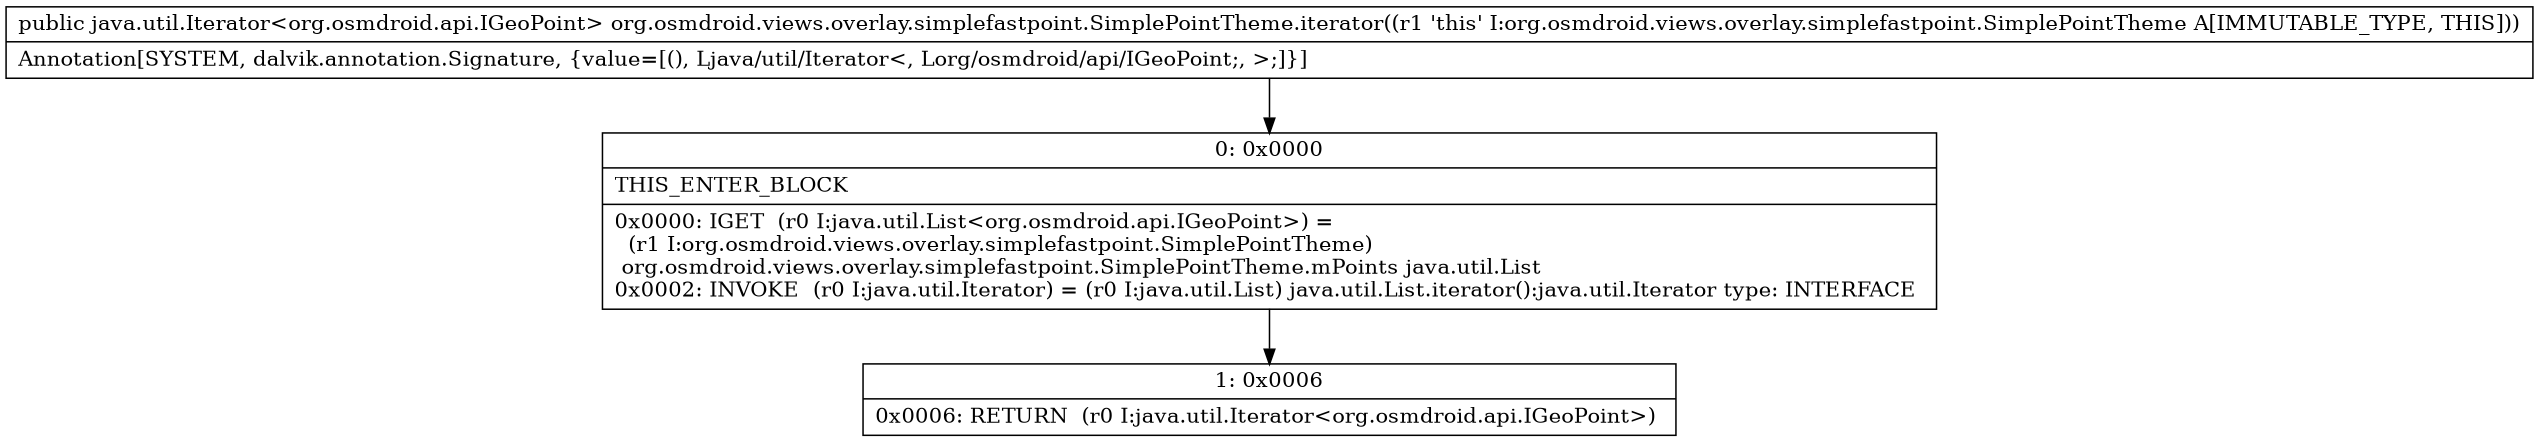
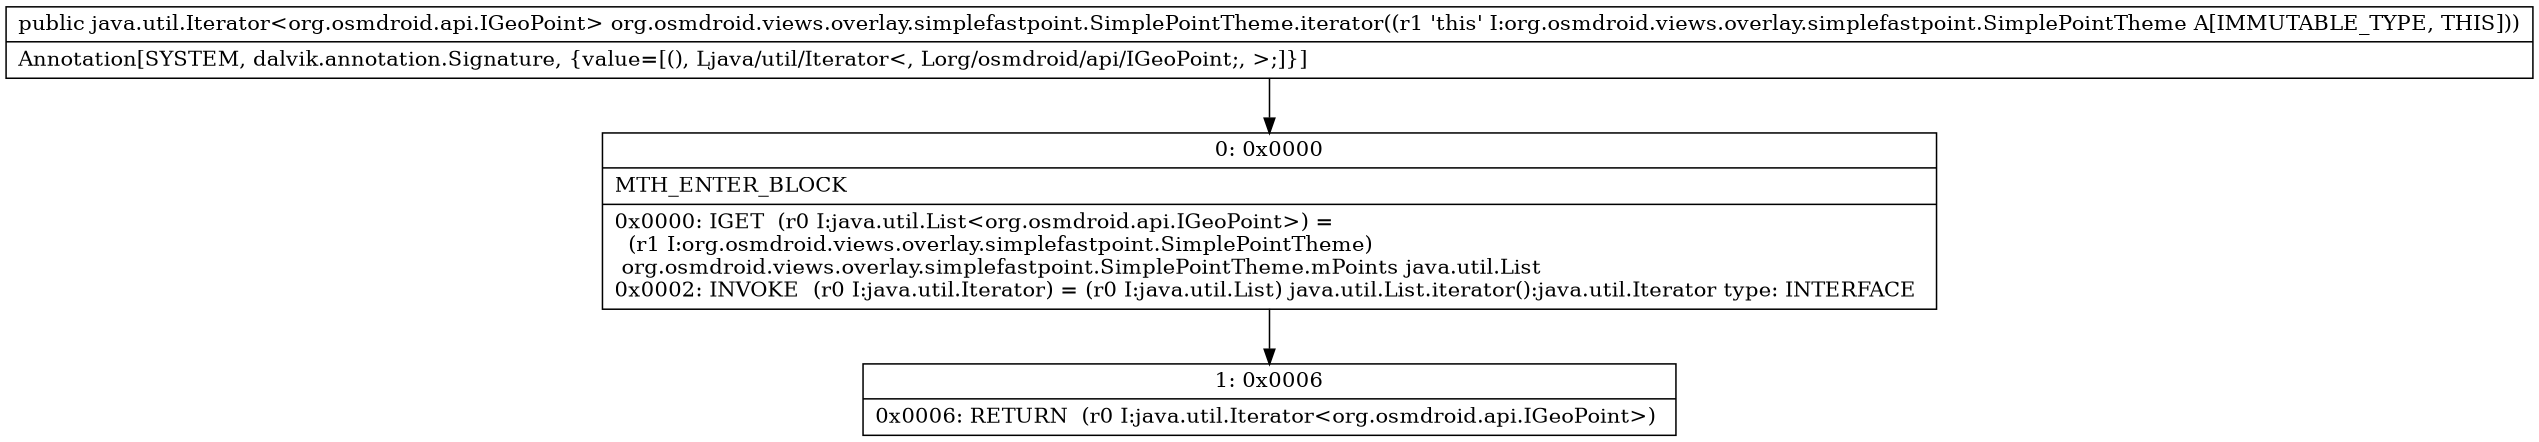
(732, 185) -> (732, 185)
